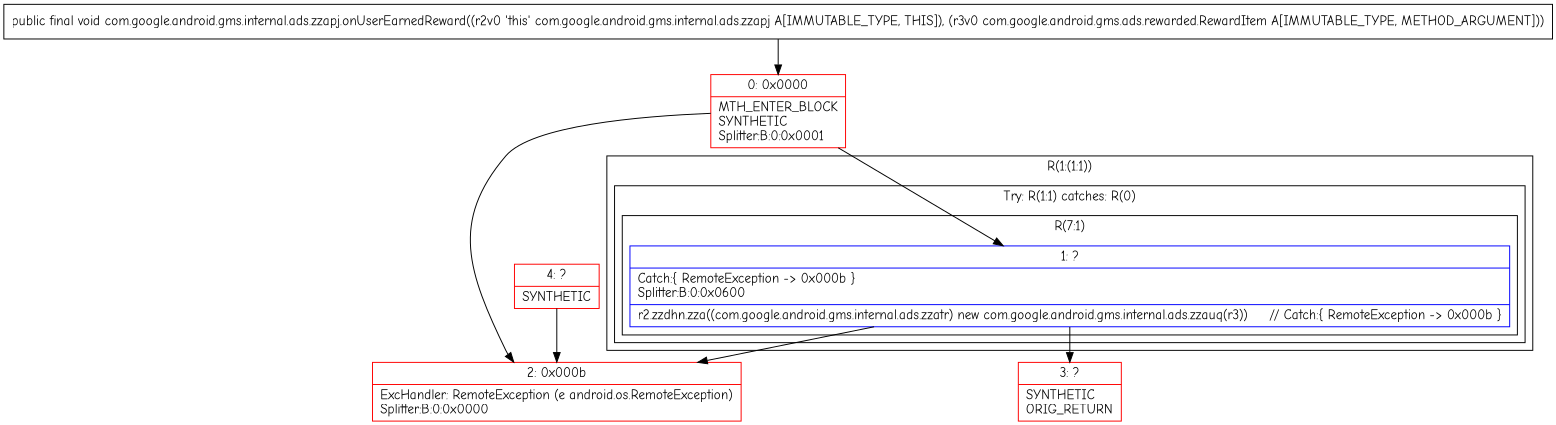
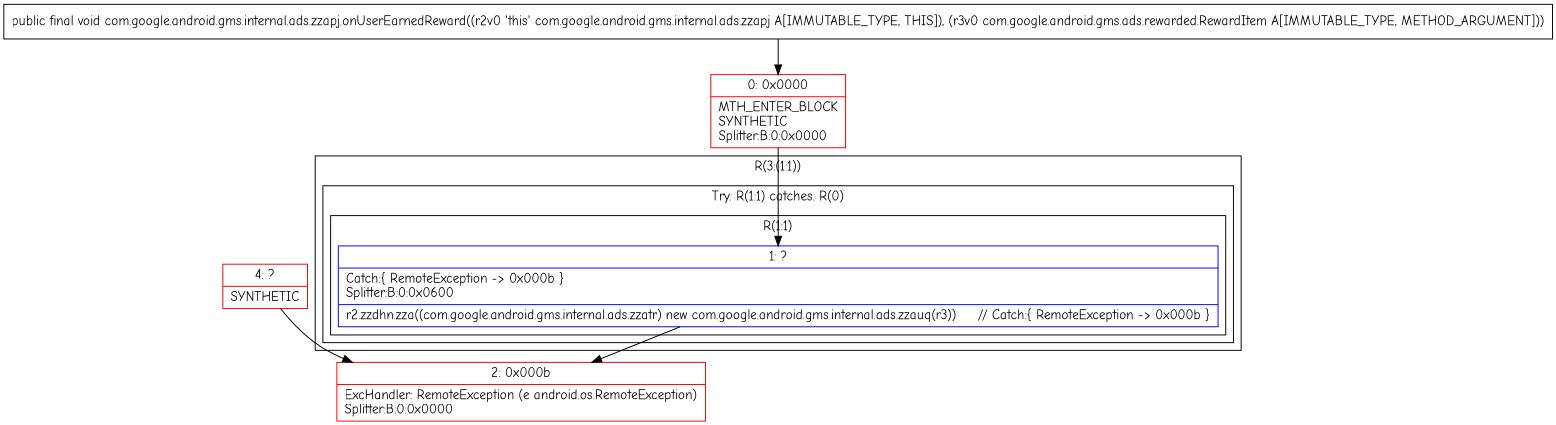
(771, 136) -> (773, 136)
(505, 157) -> none
(1070, 167) -> (778, 167)
(1070, 227) -> (778, 227)
(1070, 392) -> none
